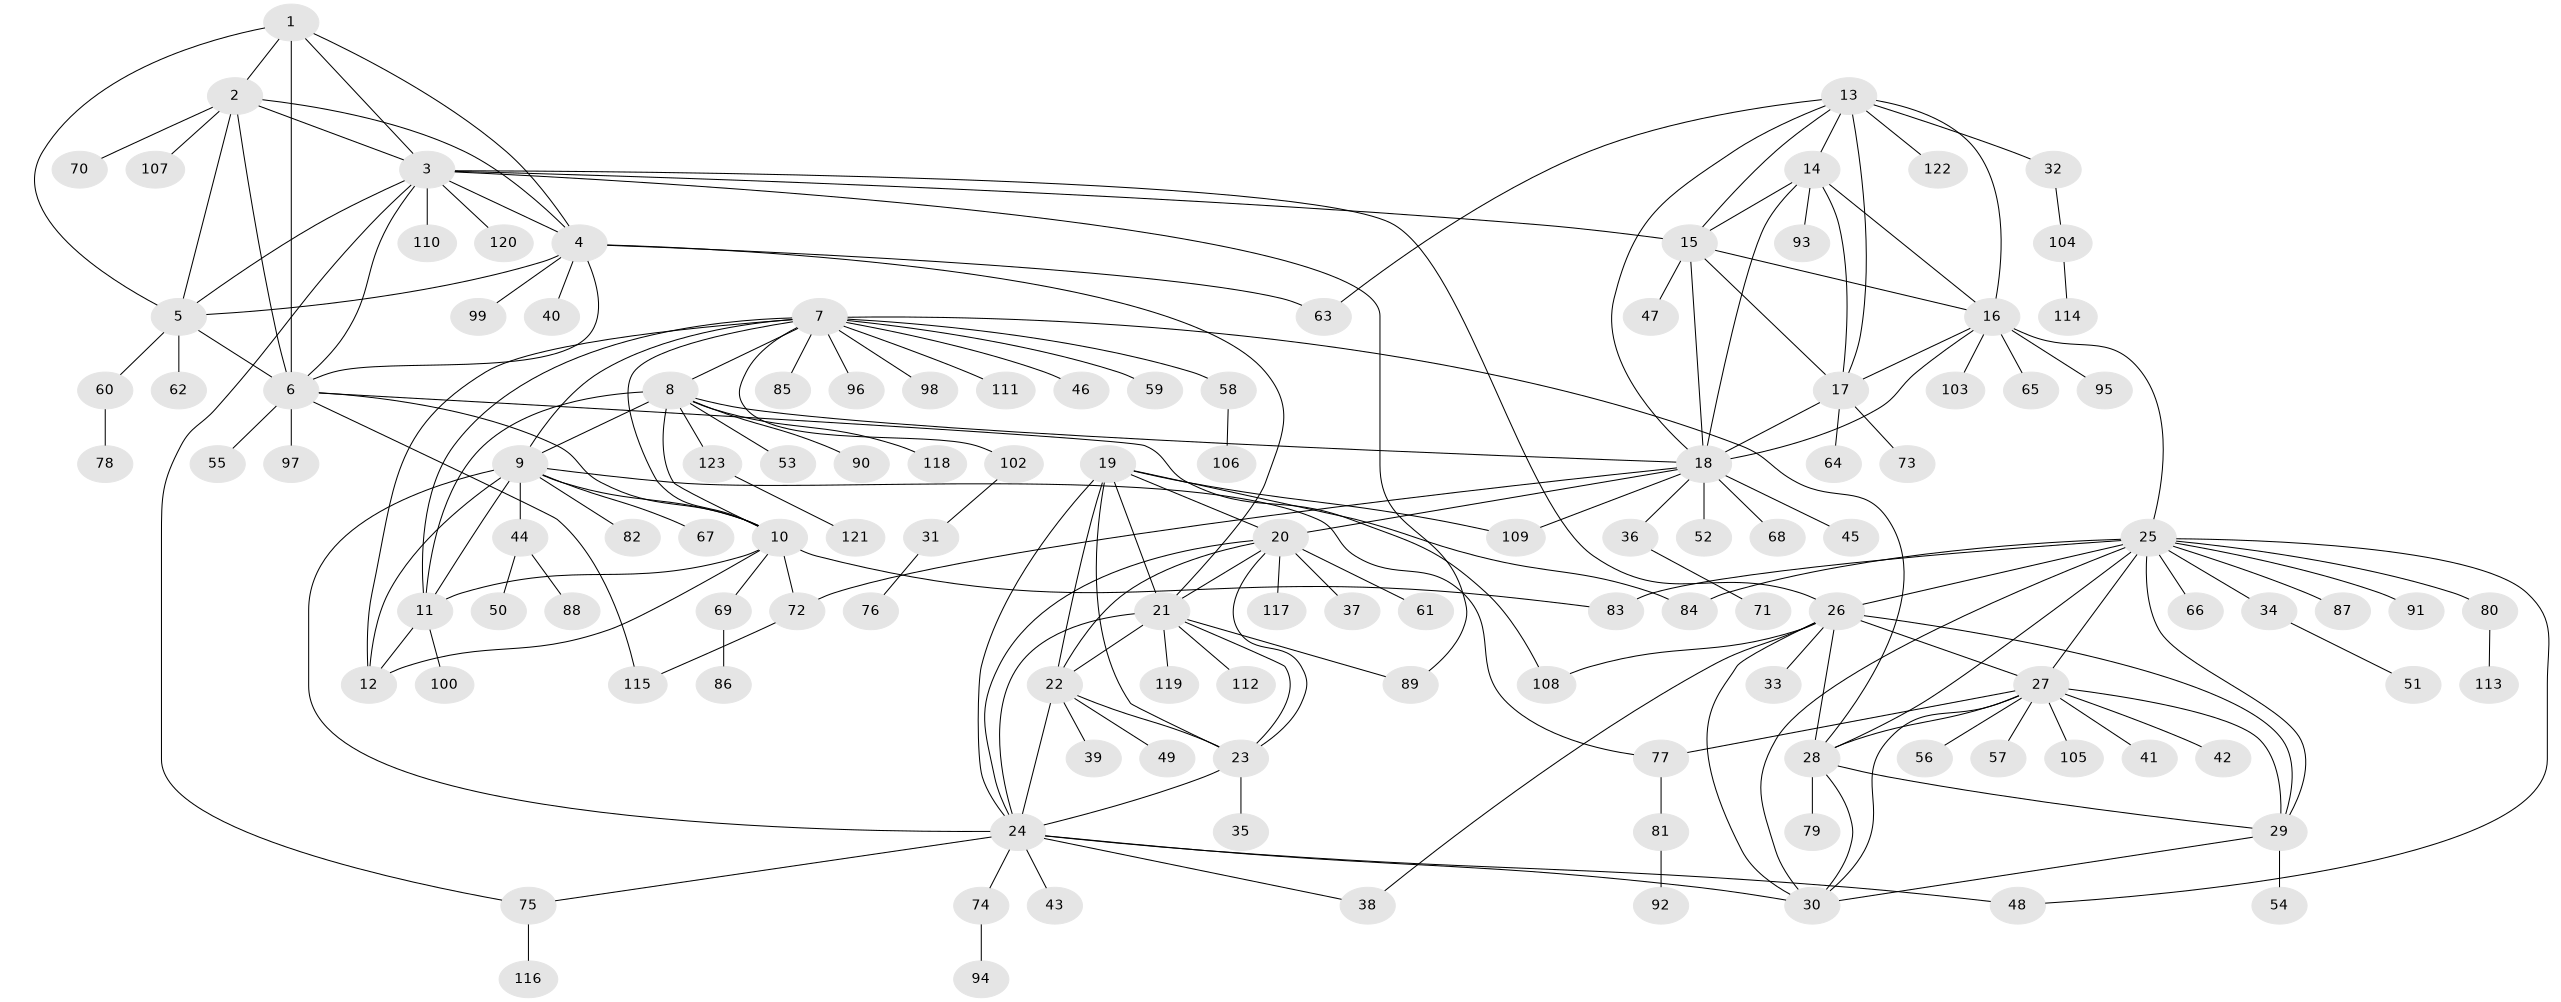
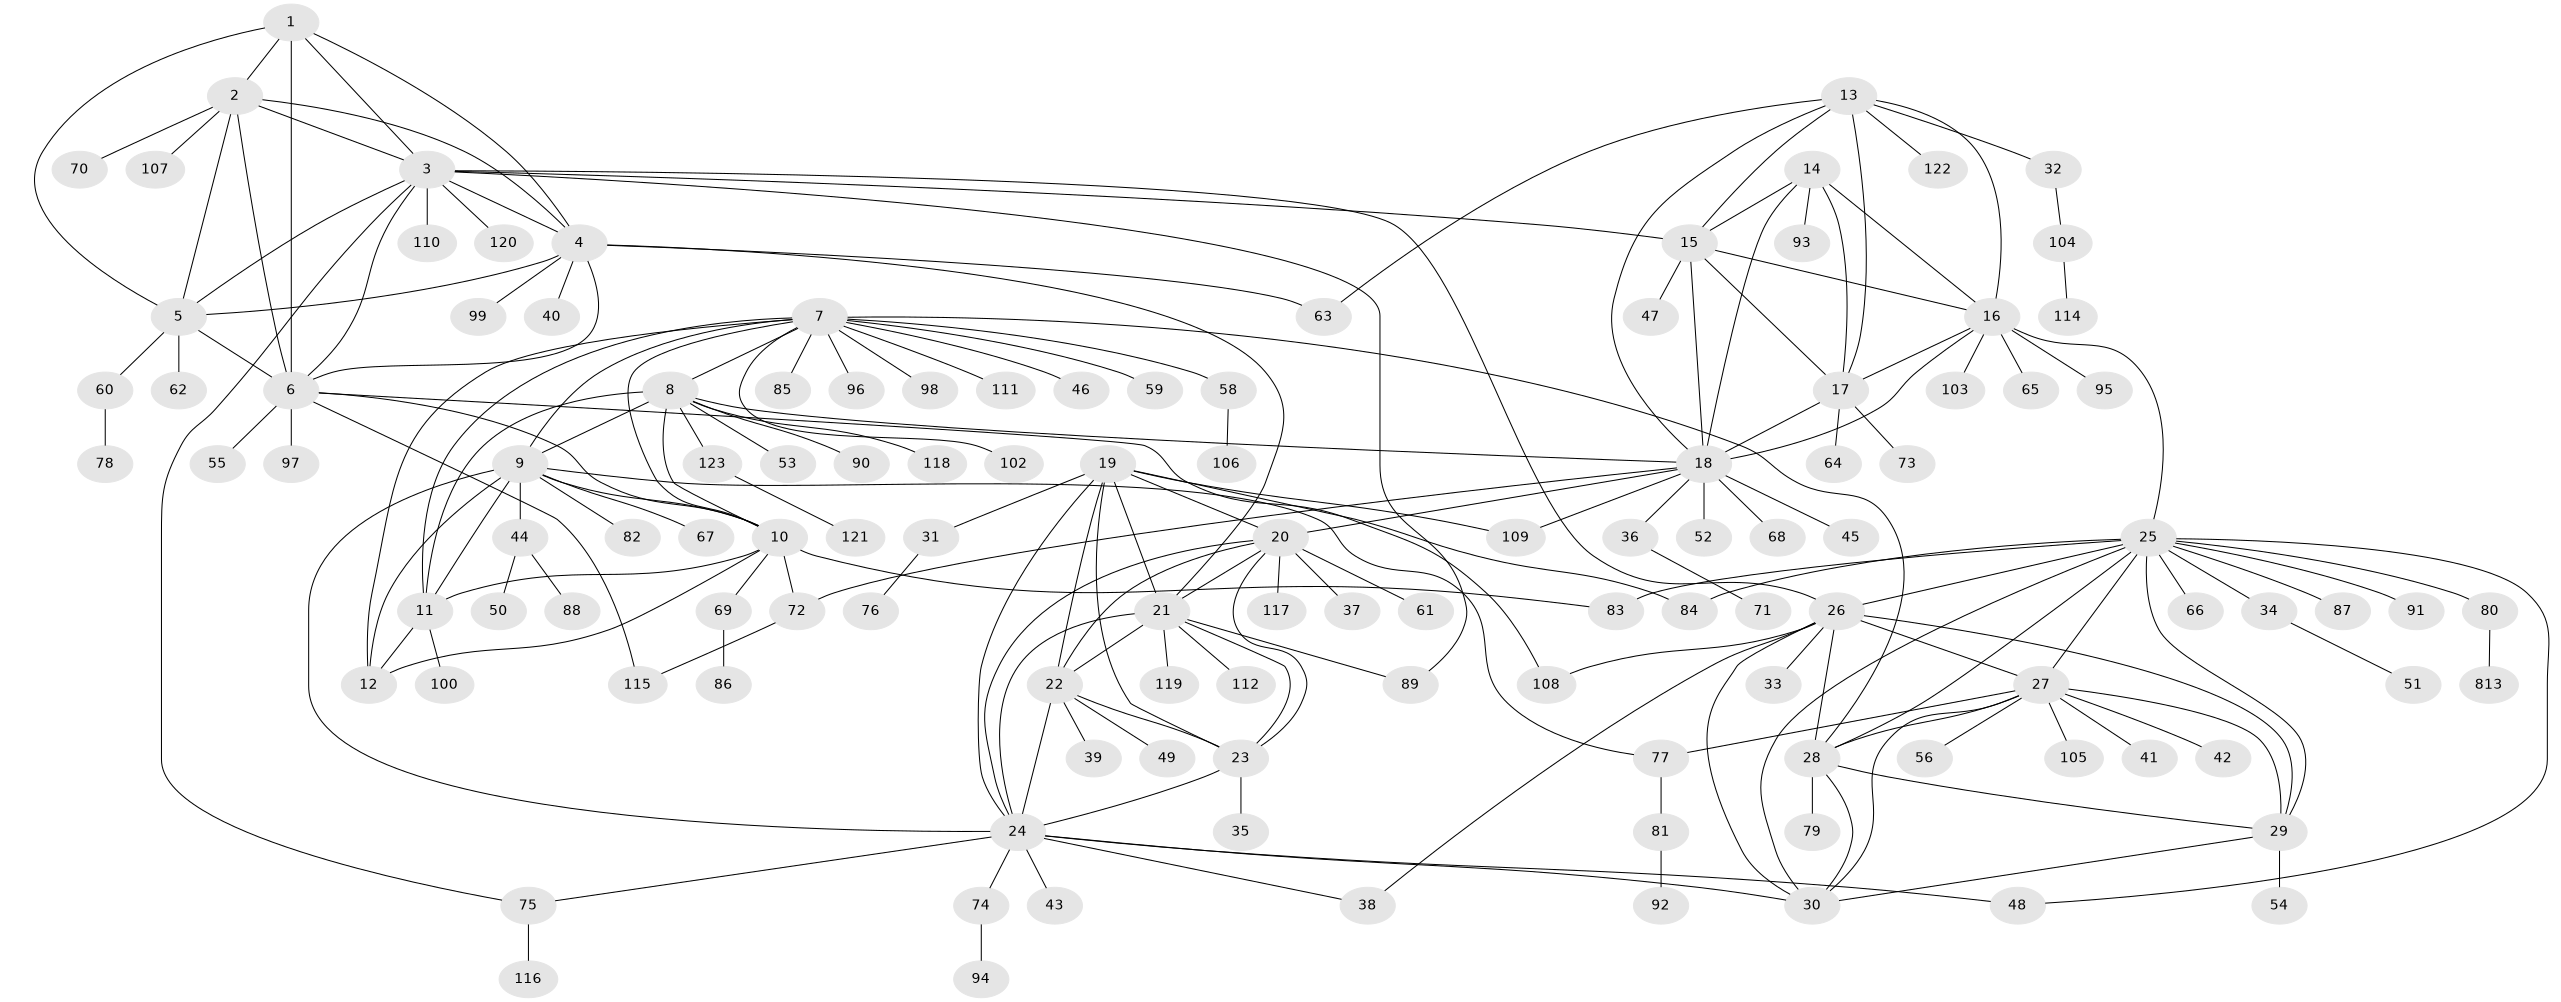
(1831, 133) -> none
(972, 501) -> (1019, 501)
(2489, 685) -> (2489, 685)
(1998, 758) -> none
